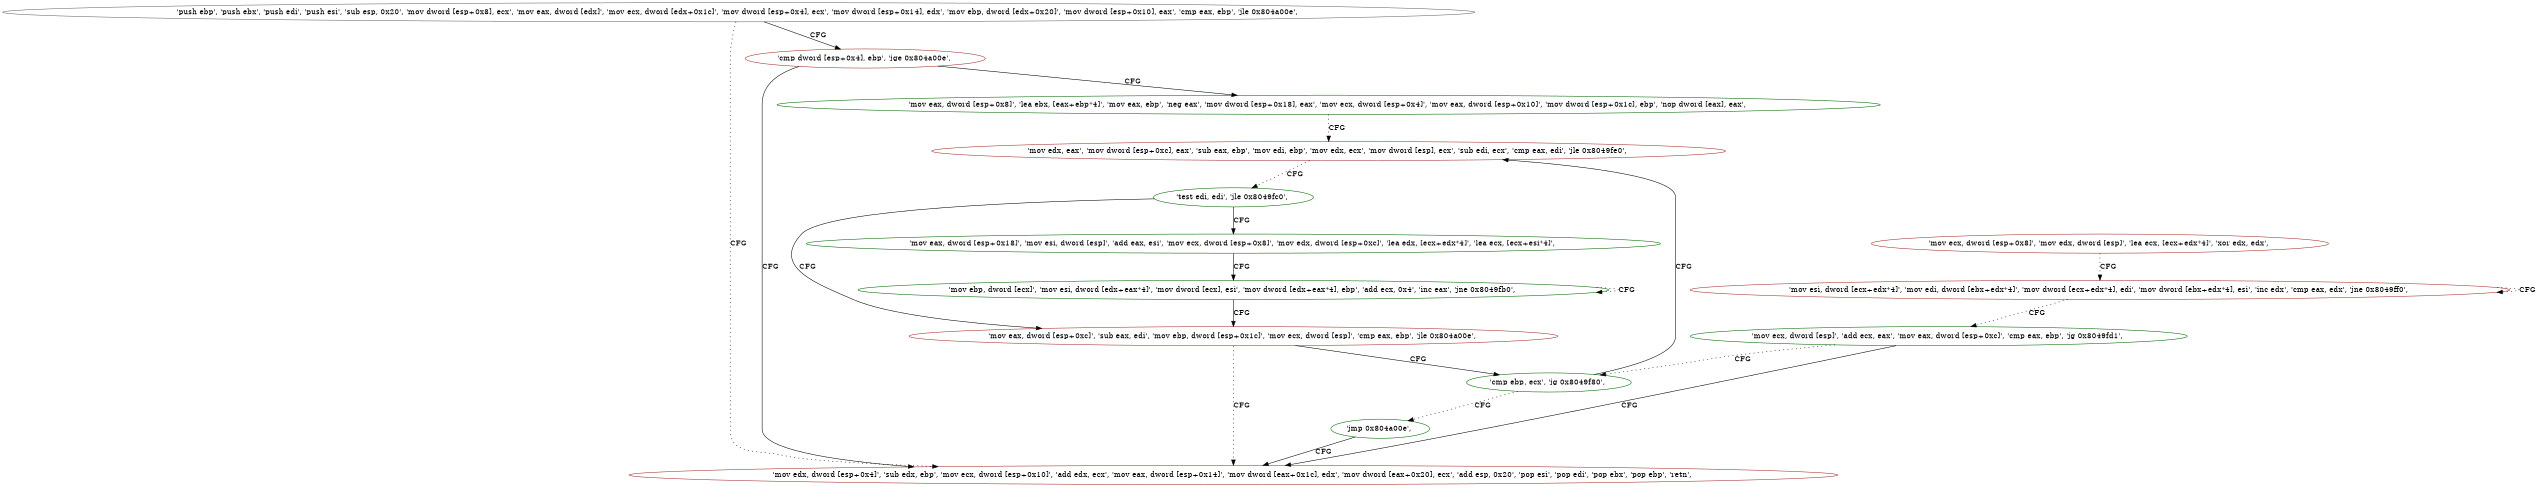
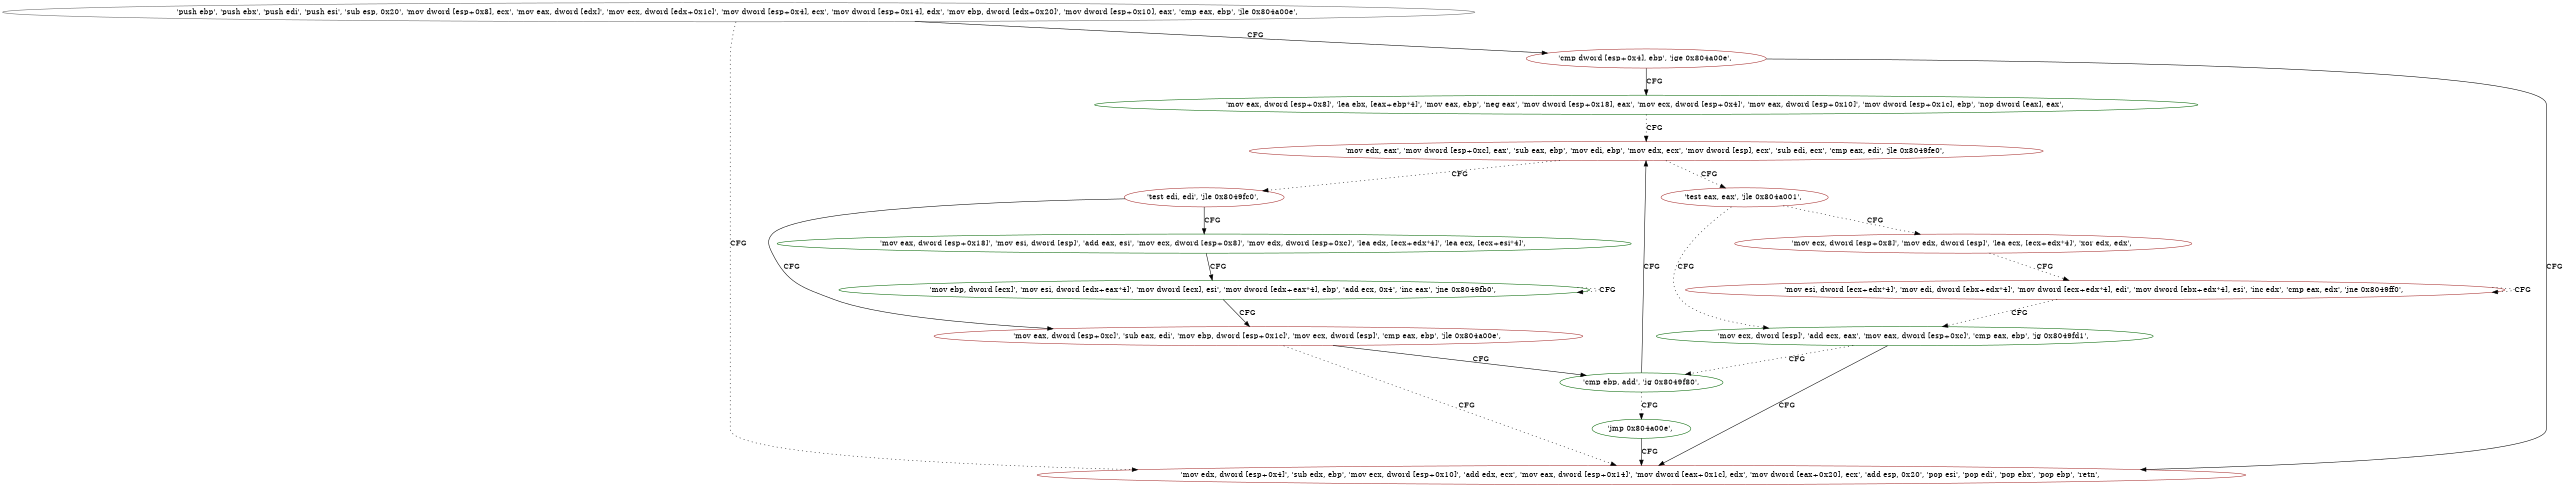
(1233, 197) -> (1204, 197)
none -> (1745, 197)
(1549, 382) -> (1641, 382)
